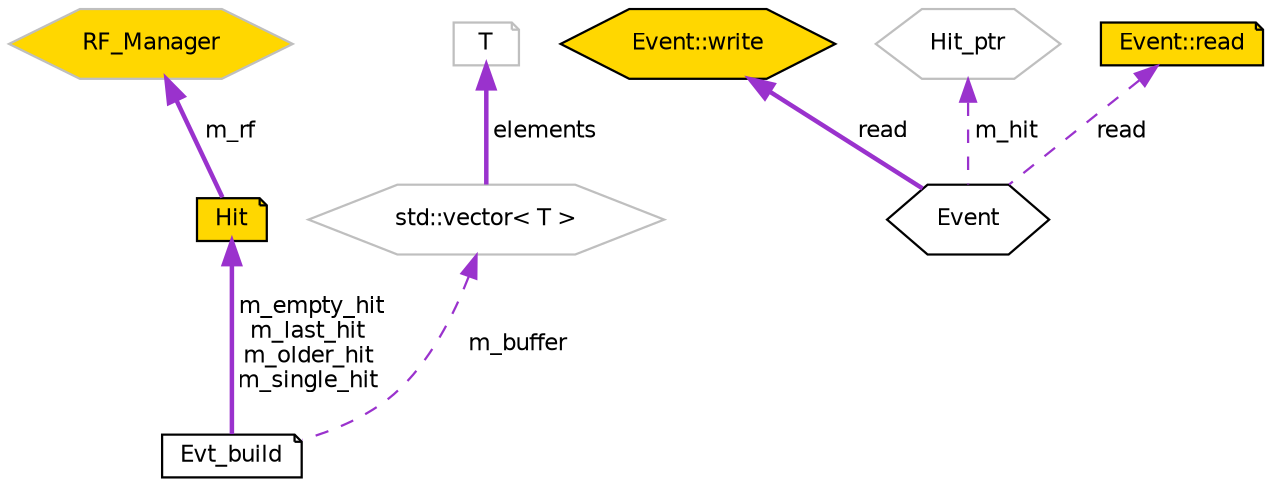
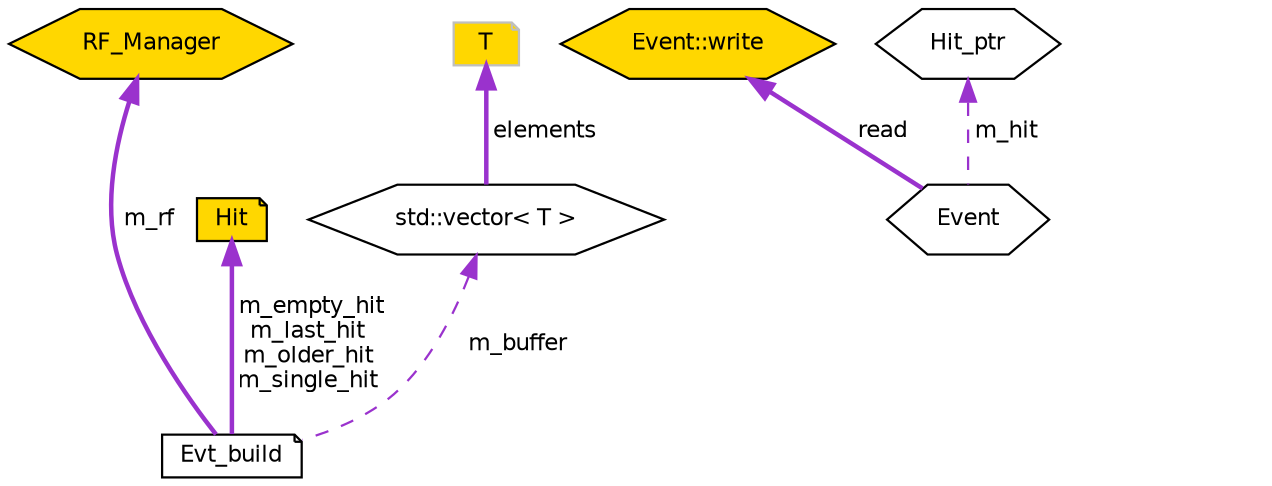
(151, 44) -> (151, 44)
(486, 44) -> (486, 44)
(968, 44) -> (968, 44)
(1182, 44) -> none
(199, 148) -> (125, 278)
(486, 220) -> (486, 220)
